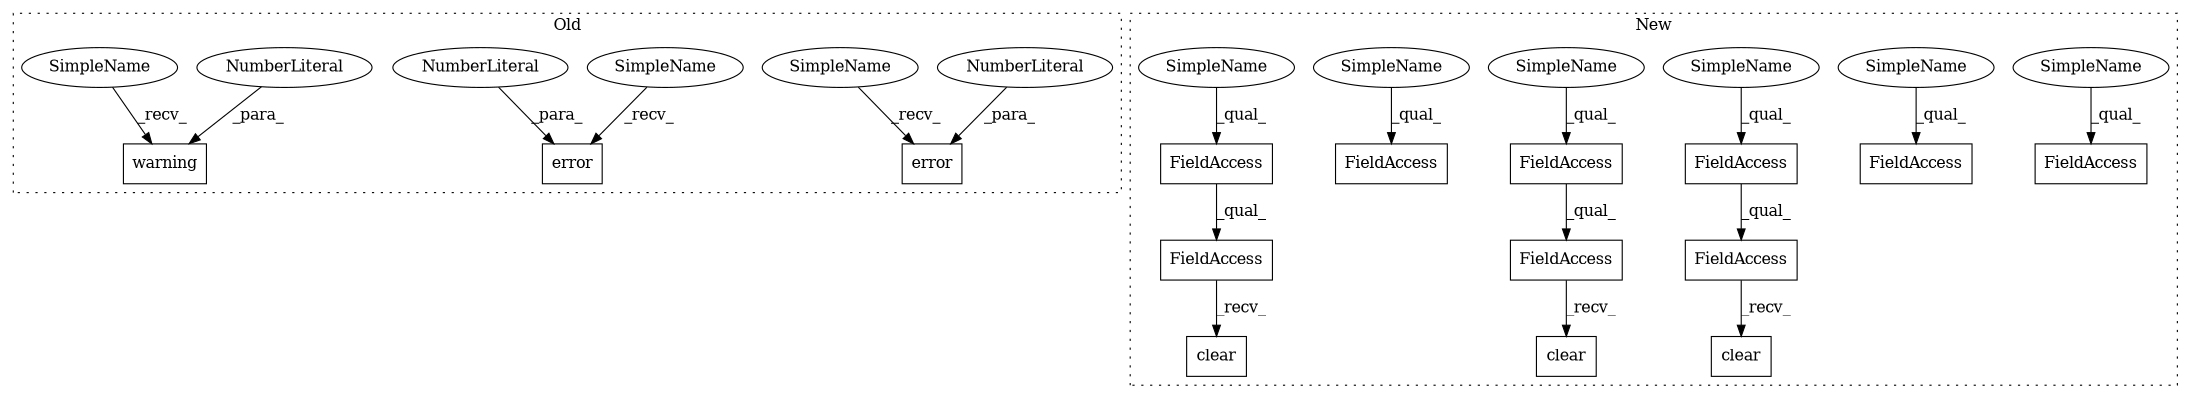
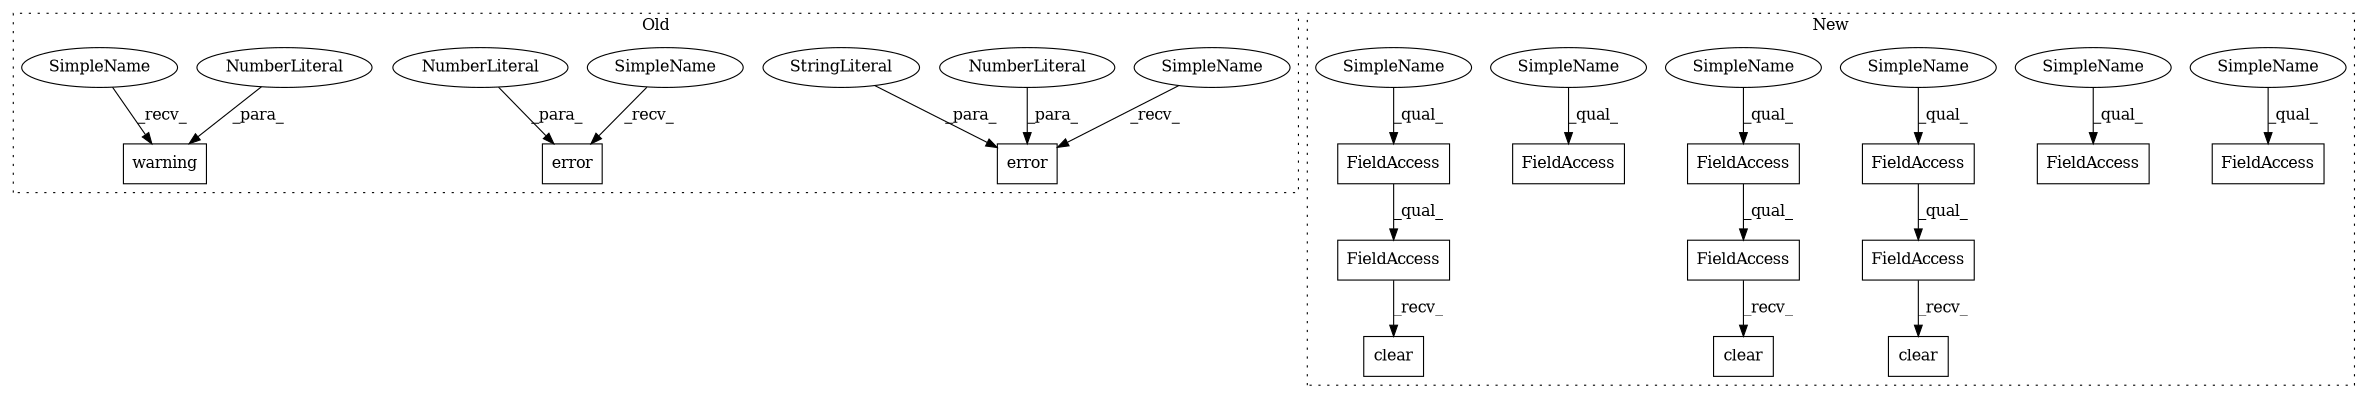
none -> (841, 68)
